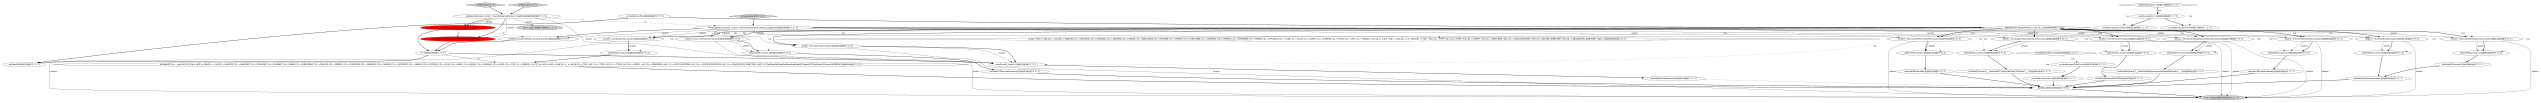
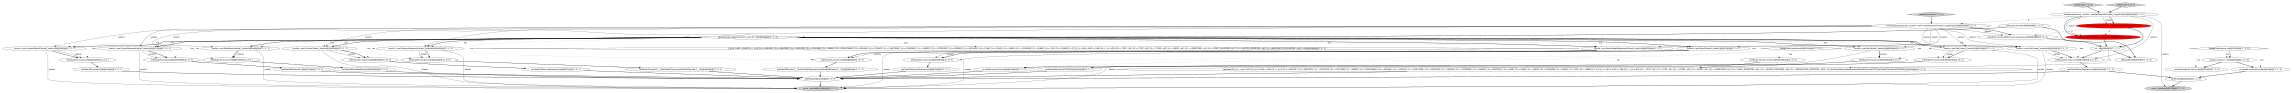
(2412, 69) -> (460, 77)
none -> (2186, 79)
(1867, 83) -> (1456, 77)
